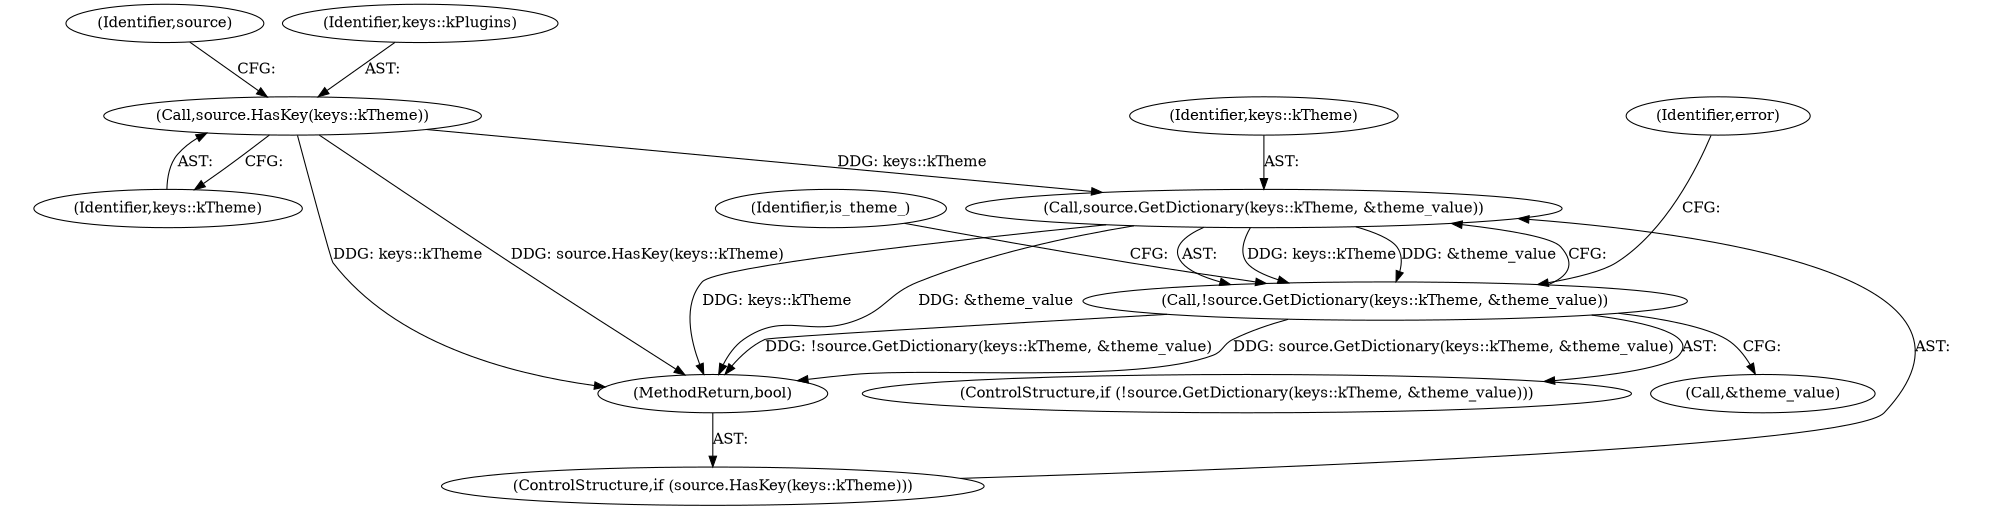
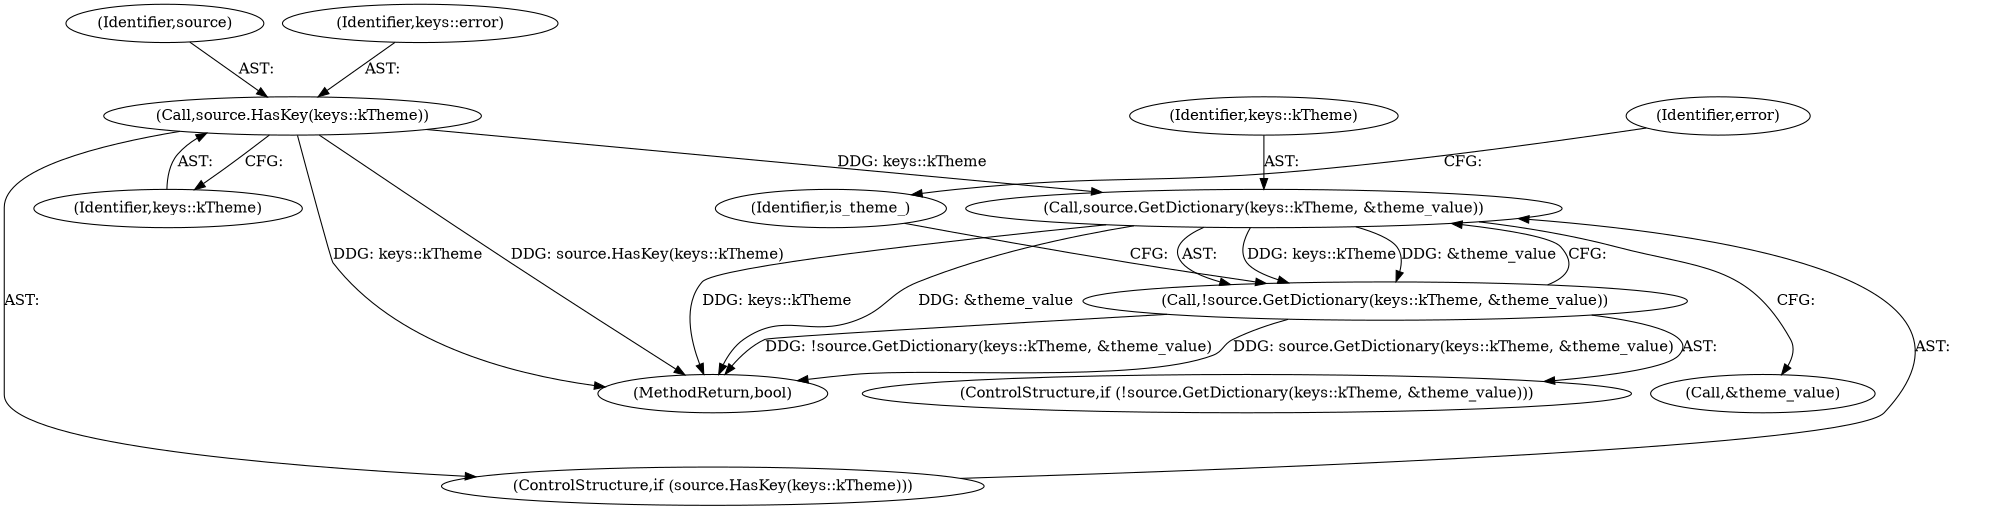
(420, 23) -> (420, 23)
(259, 70) -> (259, 70)
(1658, 225) -> (1285, 172)
(1691, 326) -> (1662, 258)
(713, 435) -> (38, 422)
